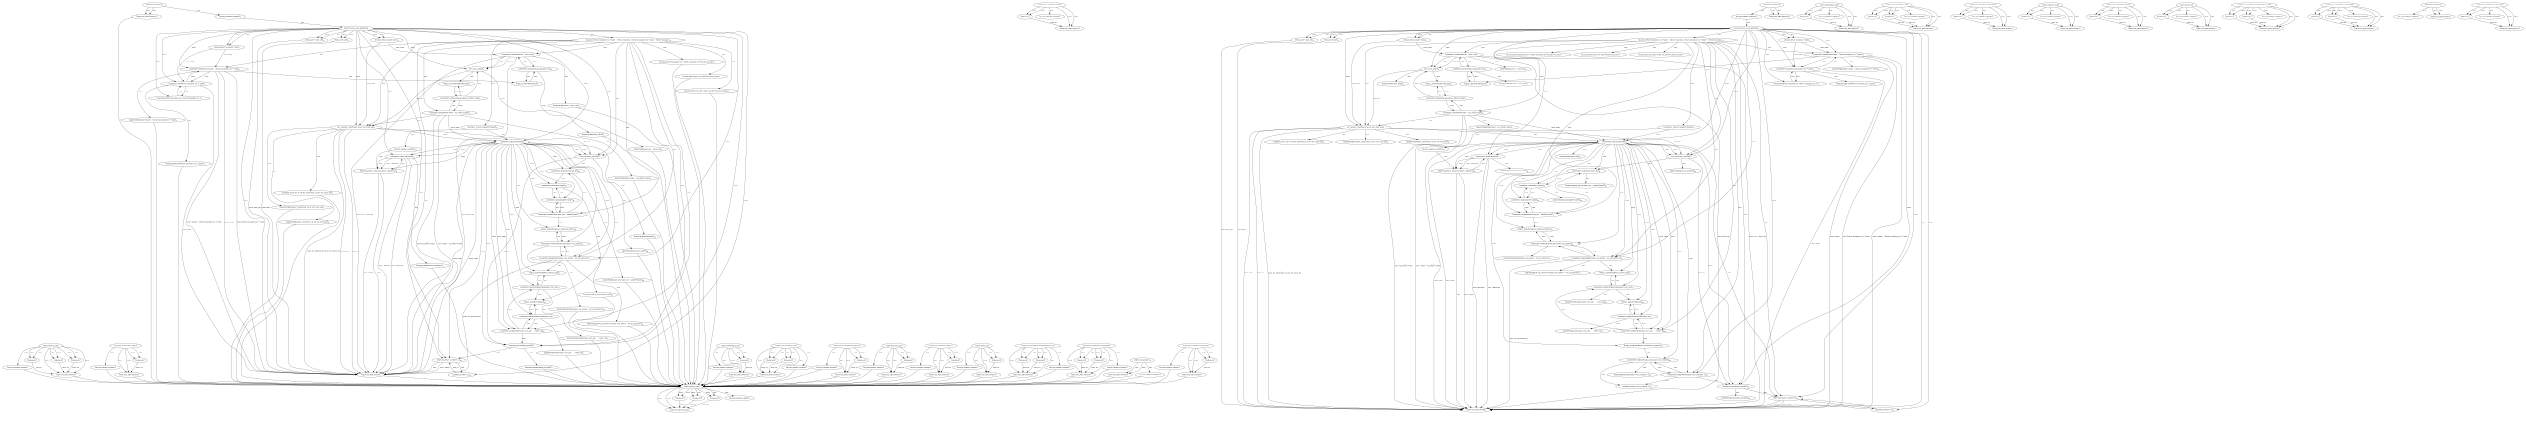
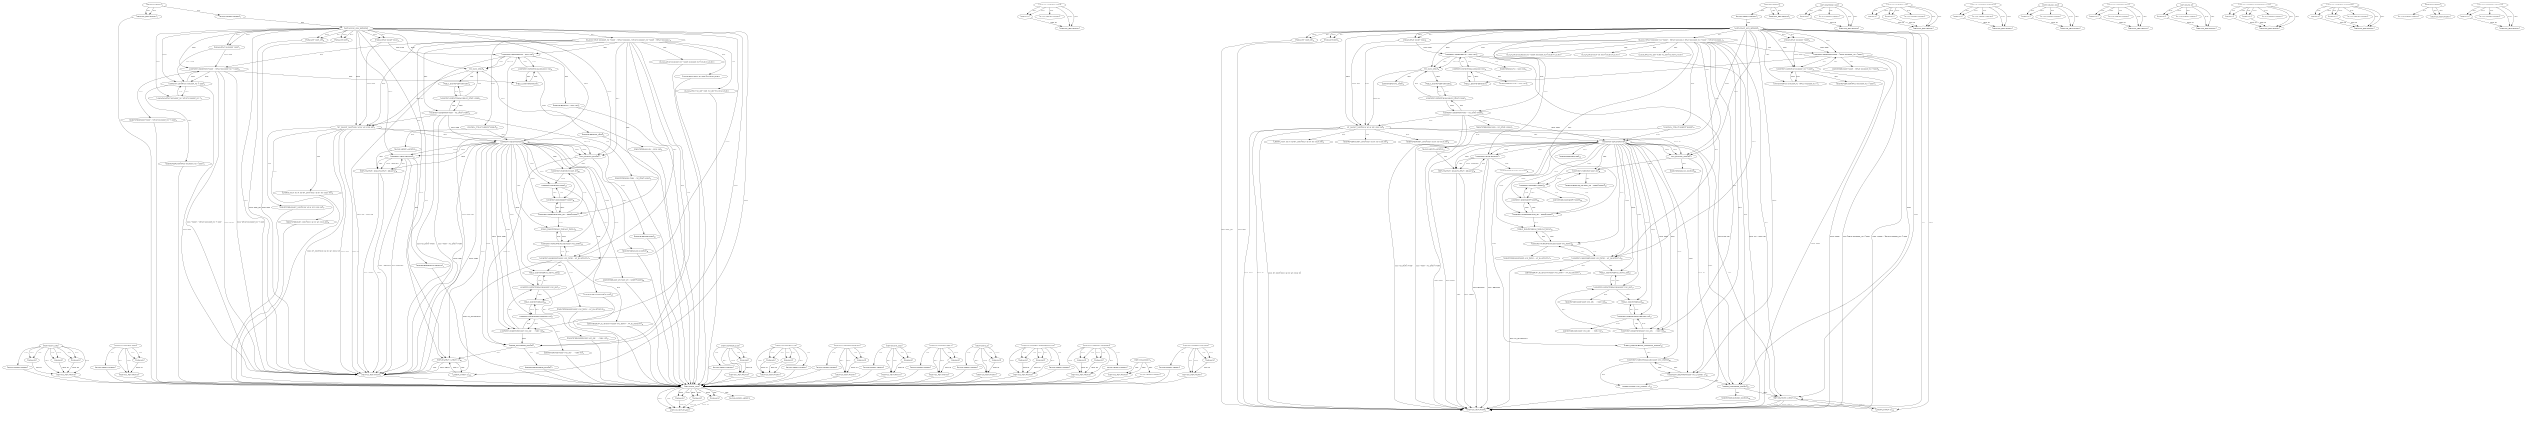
(1632, 375) -> none
